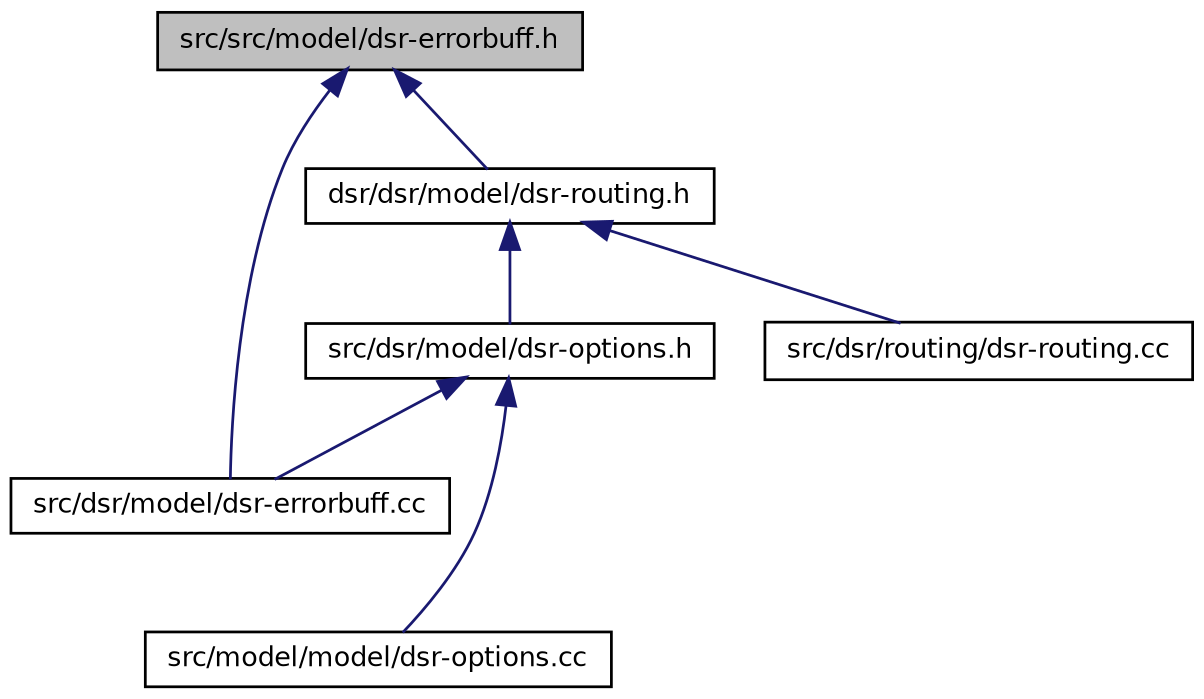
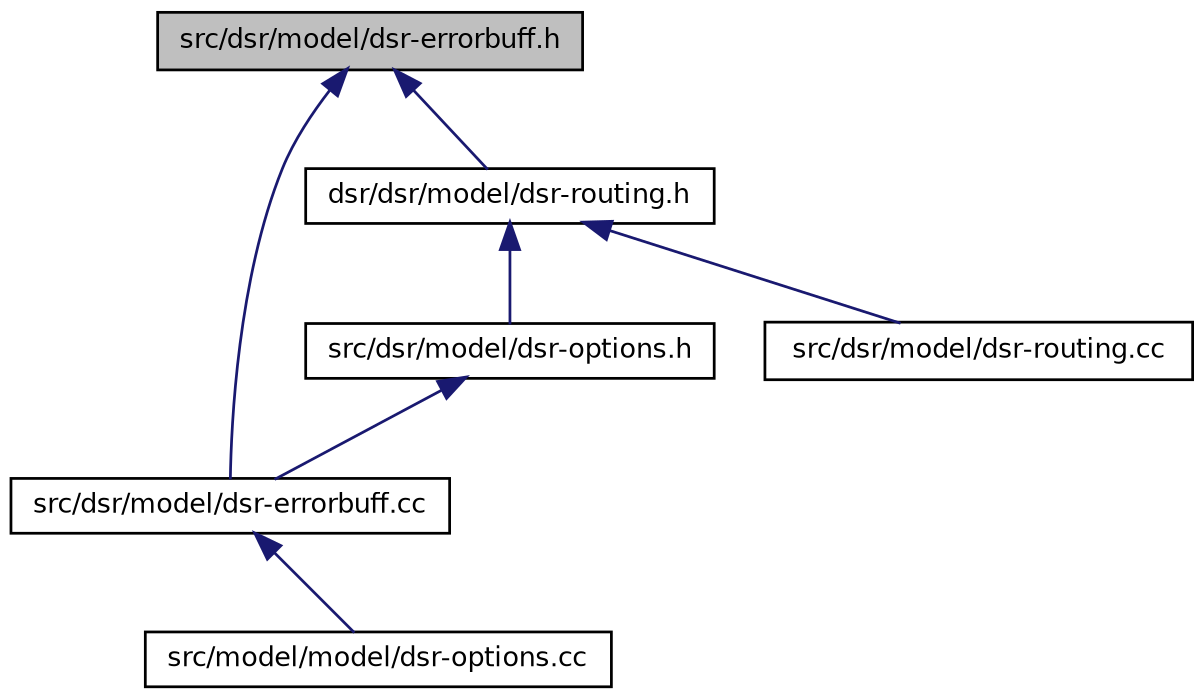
(370, 41) -> (370, 41)
(979, 351) -> (979, 351)
(476, 529) -> (314, 593)
